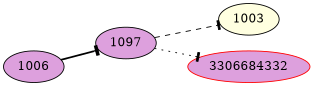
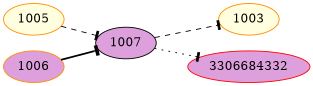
none -> (34, 19)
(249, 19) -> (249, 19)
(126, 43) -> (126, 43)
(34, 67) -> (34, 67)
